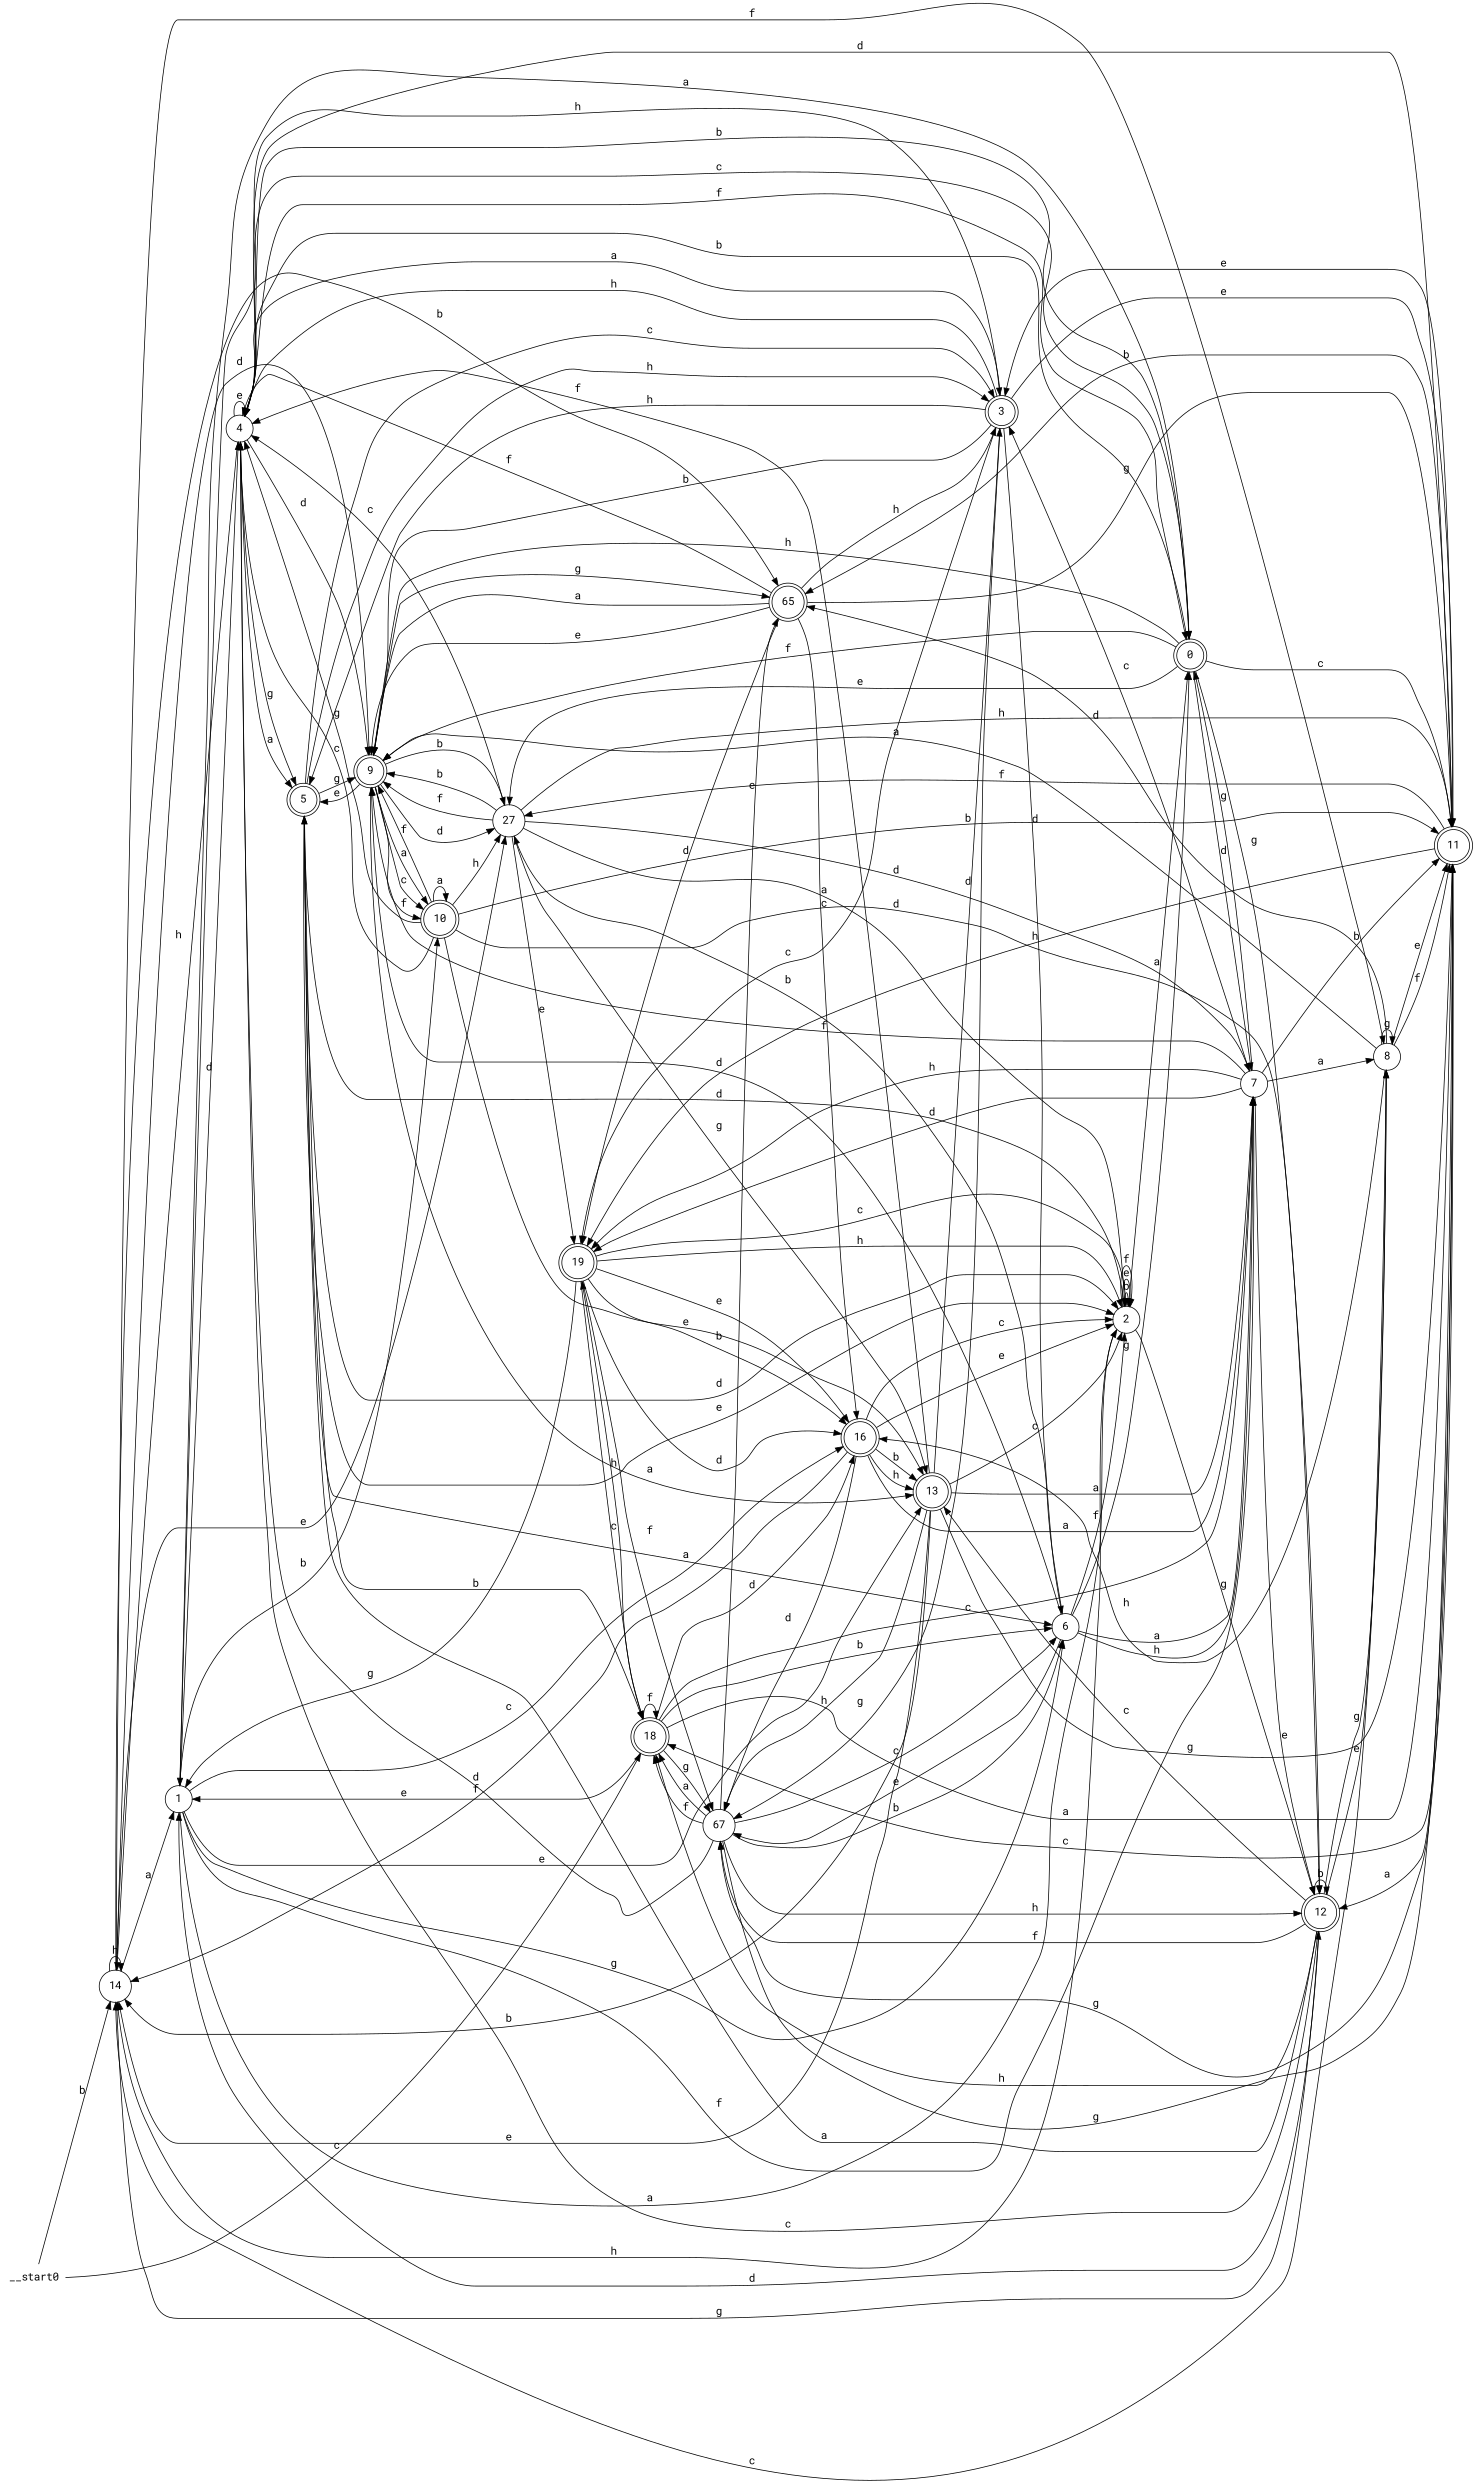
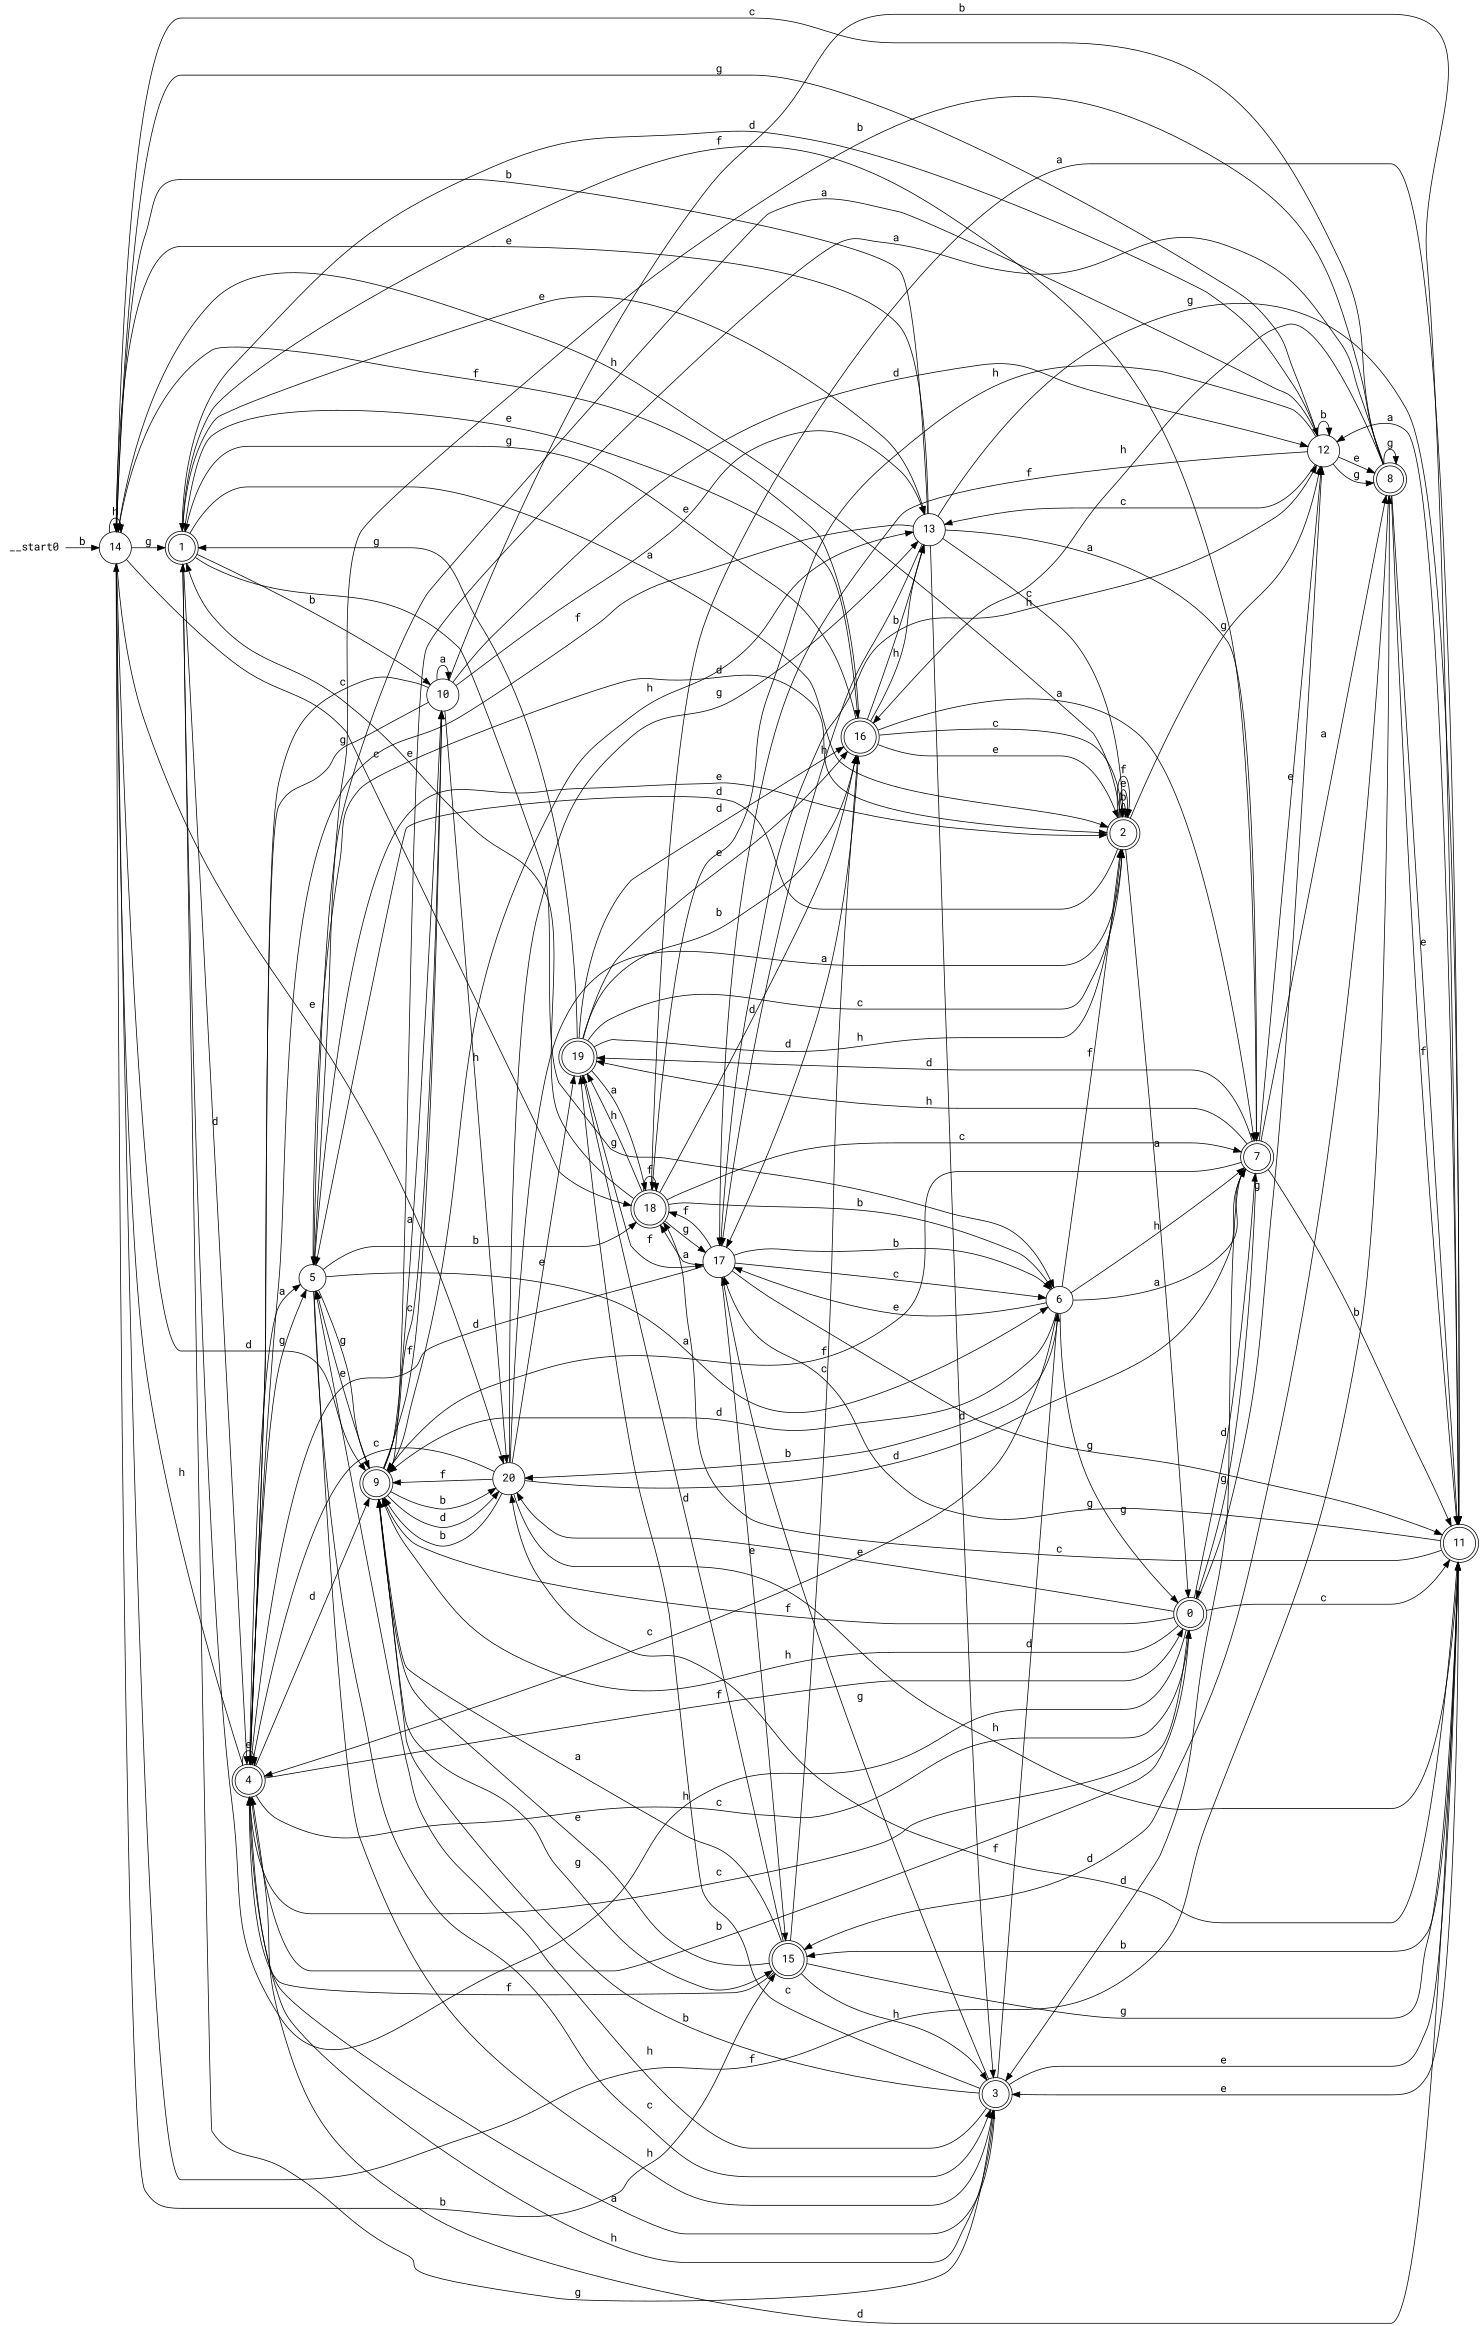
(686, 83) -> (686, 1797)
(578, 107) -> (578, 2293)
(719, 246) -> (719, 1873)
none -> (602, 318)
(240, 429) -> (249, 1781)
none -> (557, 454)
(788, 602) -> (788, 1960)
(1126, 666) -> (1123, 1881)
(303, 800) -> (313, 1278)
(509, 821) -> (509, 1479)
(407, 847) -> none
(440, 919) -> (443, 695)
(990, 957) -> none
(1387, 1057) -> (1390, 479)
(1254, 1084) -> (1257, 1157)
(1126, 1320) -> (1123, 833)
(650, 1470) -> (650, 689)
(932, 1492) -> (929, 530)
(614, 1527) -> (614, 1091)
(509, 1707) -> (509, 419)
(179, 1799) -> (182, 548)
(354, 1820) -> (724, 1616)
(719, 1825) -> (719, 1262)
(148, 1875) -> (148, 542)
(1321, 1913) -> (1324, 451)
(405, 2086) -> (407, 858)
